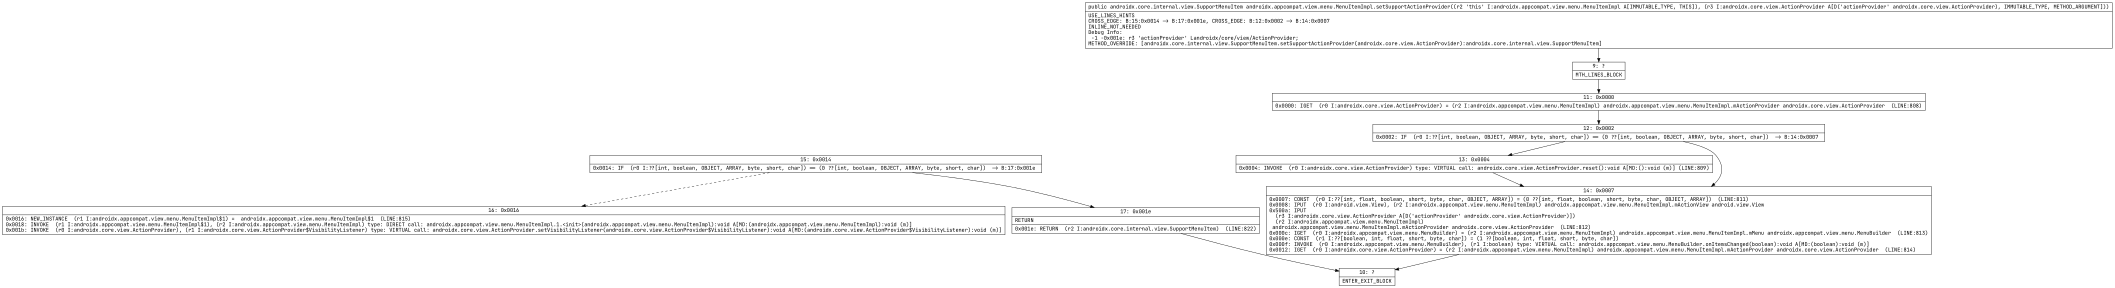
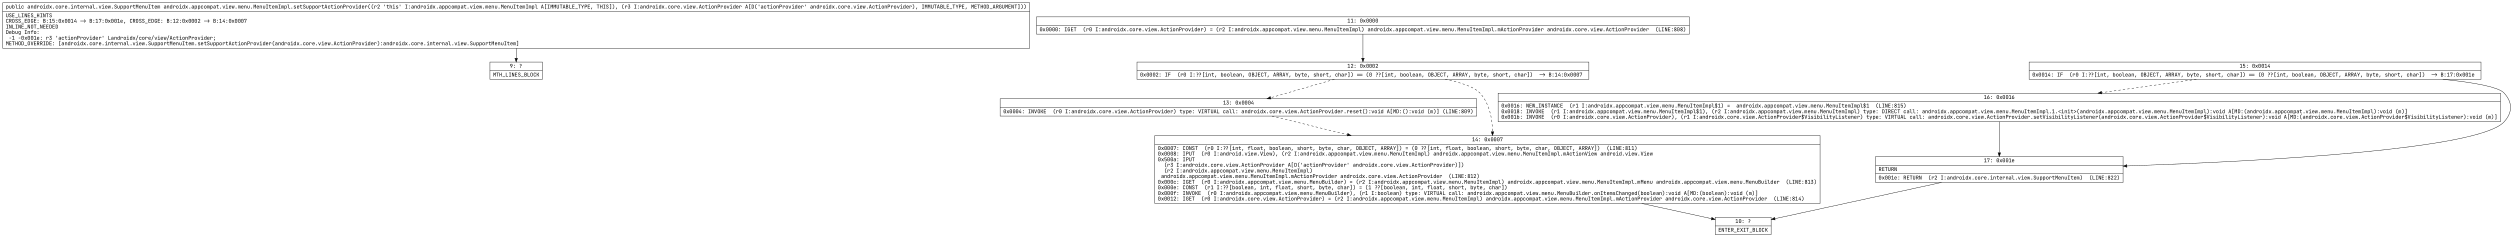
(1599, 84) -> none
none -> (1999, 137)
(1538, 148) -> (1302, 89)
(1715, 154) -> (1481, 94)
(1507, 179) -> (1310, 125)
